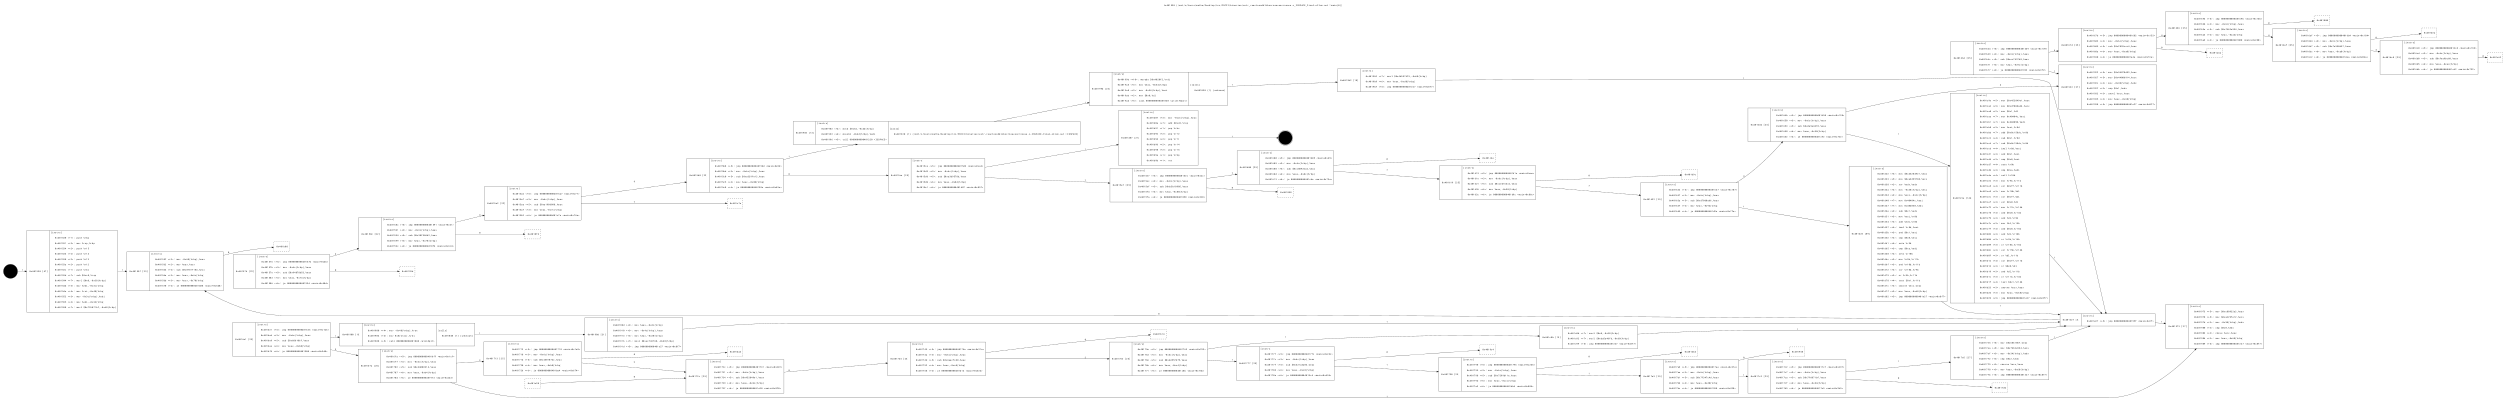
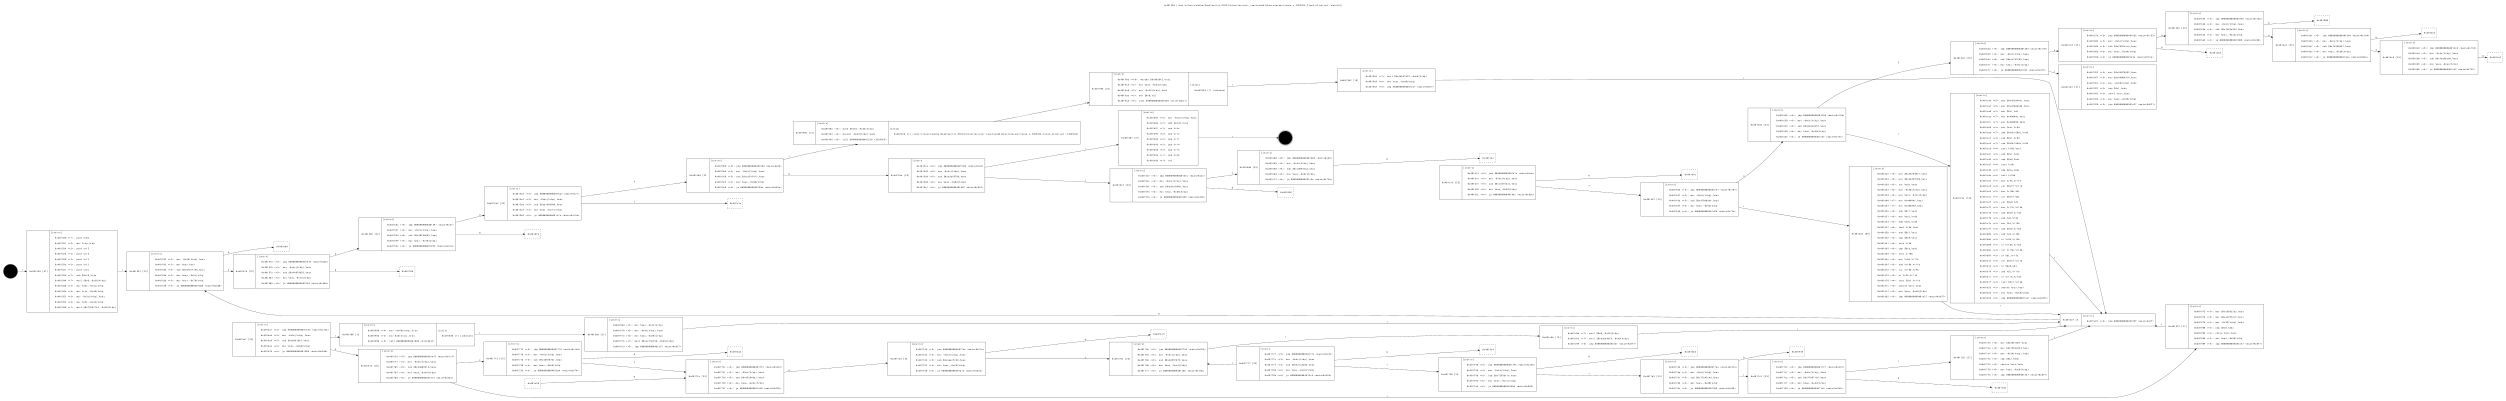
(1950, 92) -> (1880, 78)
(1386, 175) -> none
none -> (227, 271)
(2160, 323) -> (2161, 326)
(1221, 361) -> (1223, 365)
